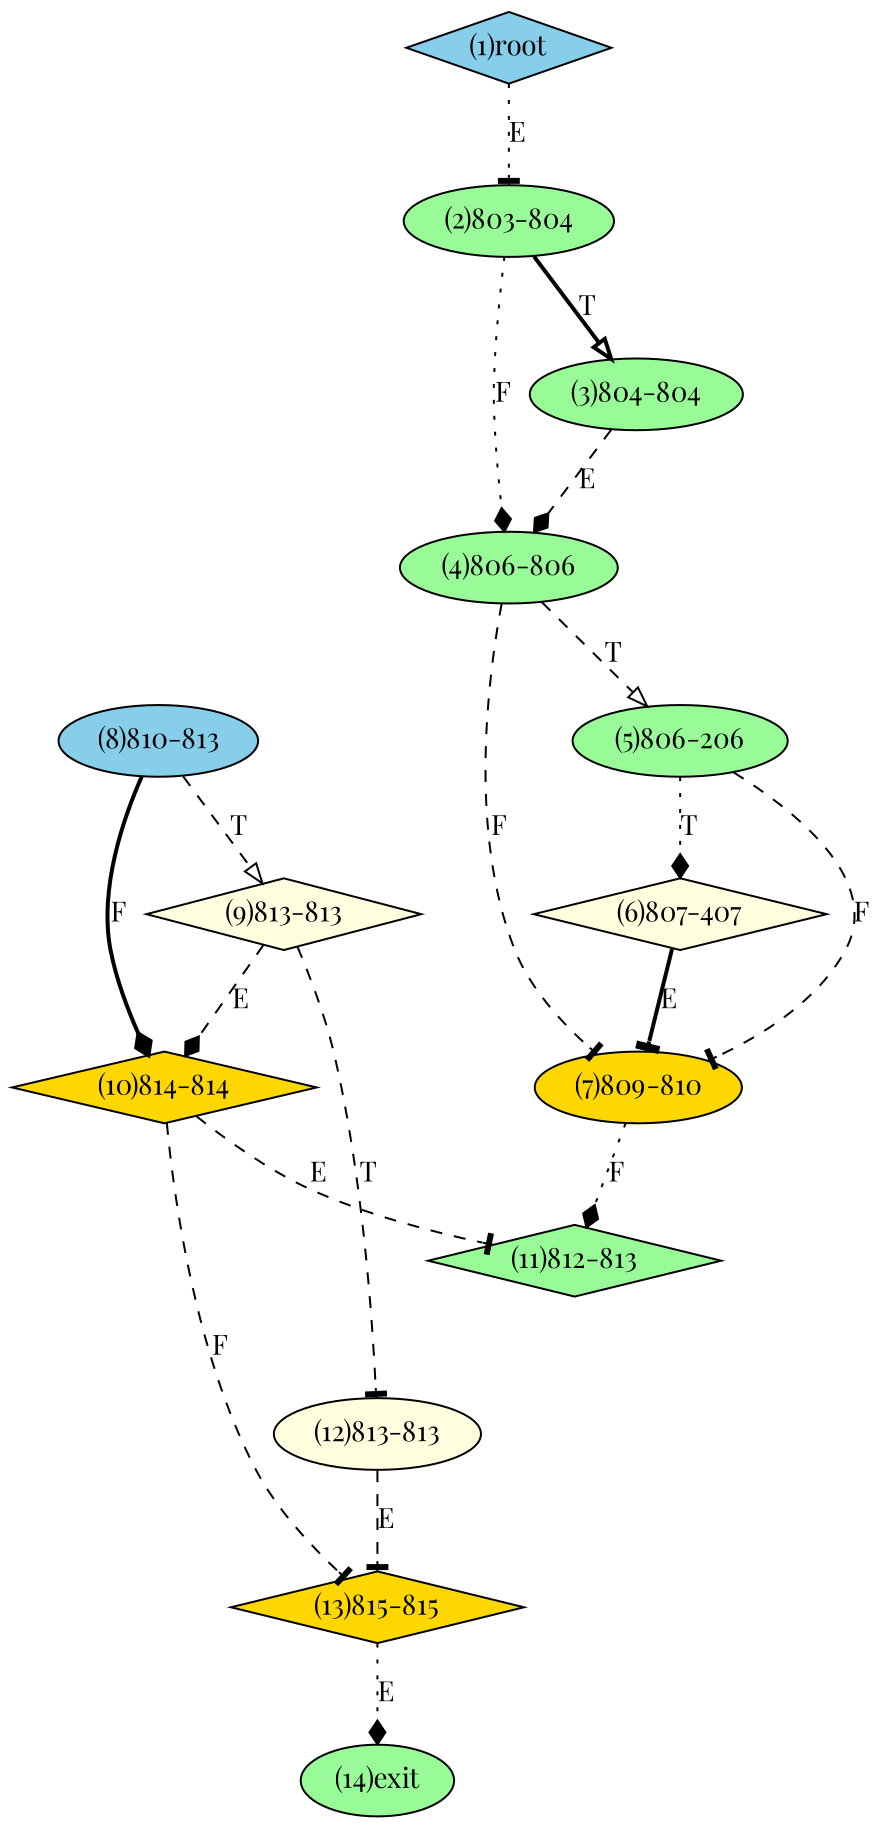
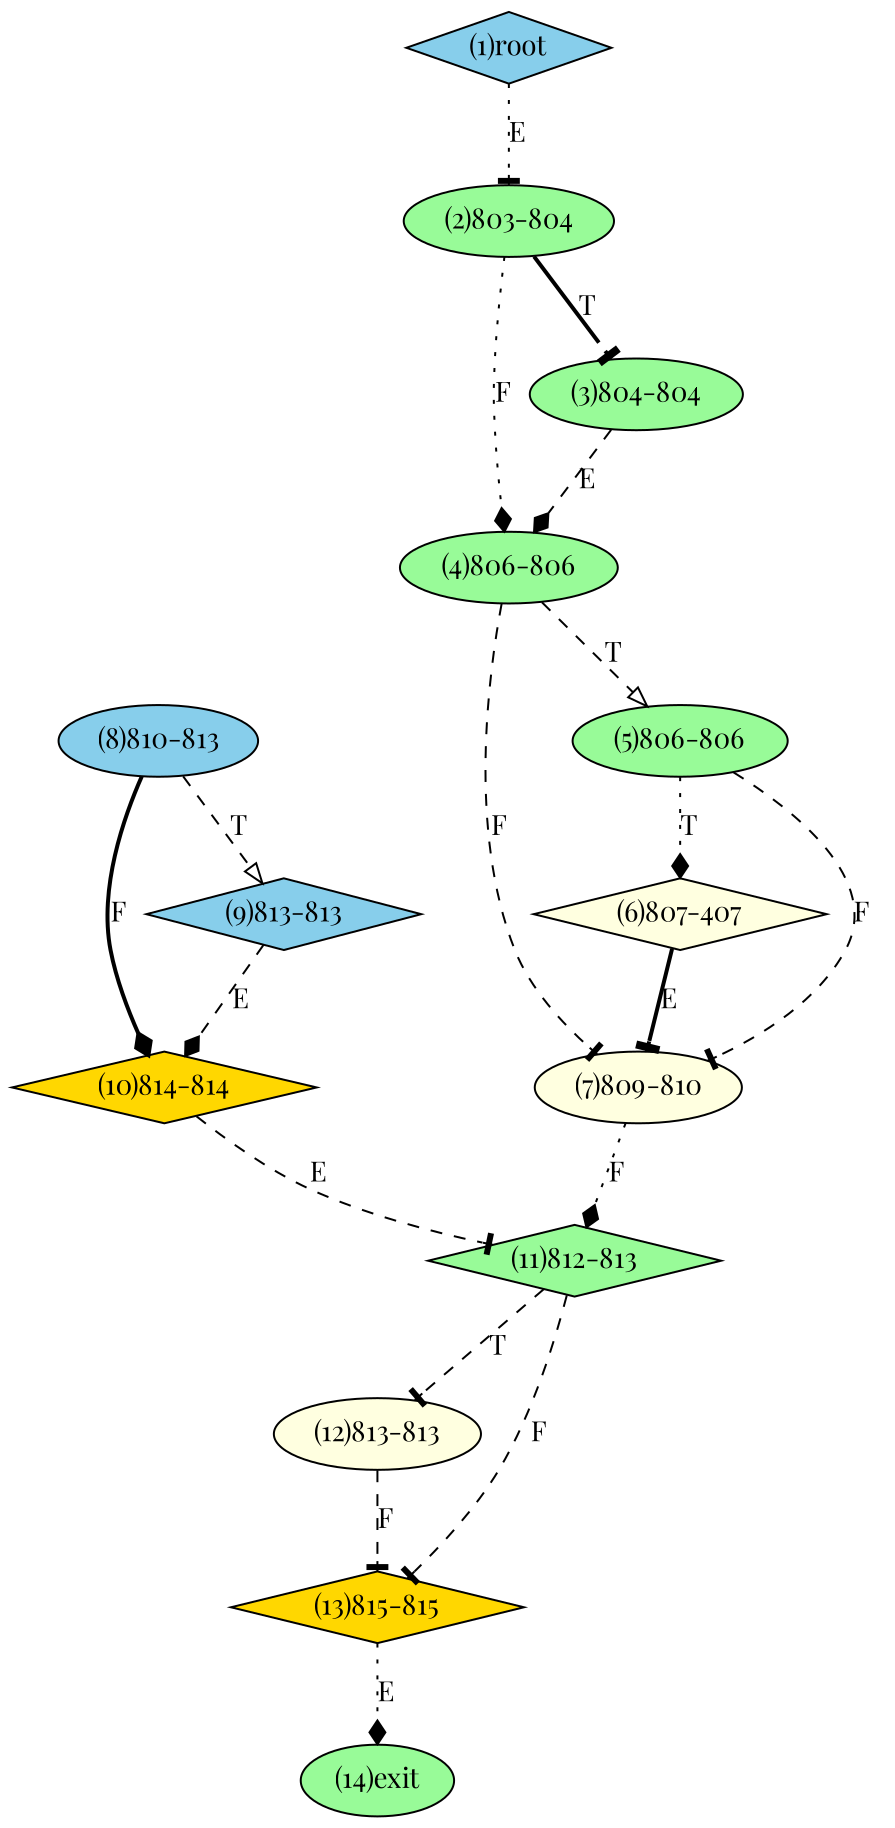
(566, 300) -> (566, 300)
(680, 741) -> (680, 741)
(284, 914) -> (284, 914)
(638, 1087) -> (638, 1087)
(354, 1164) -> (483, 1341)
(213, 1364) -> (512, 1445)
(386, 1521) -> (386, 1521)
